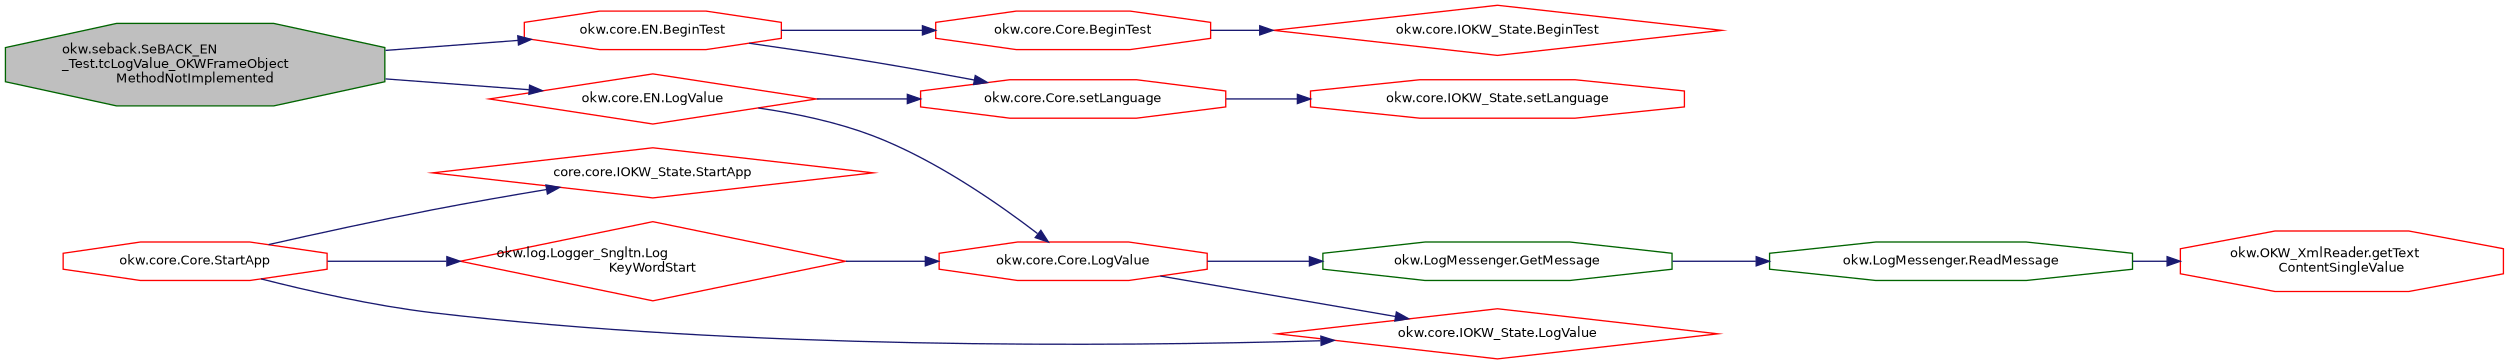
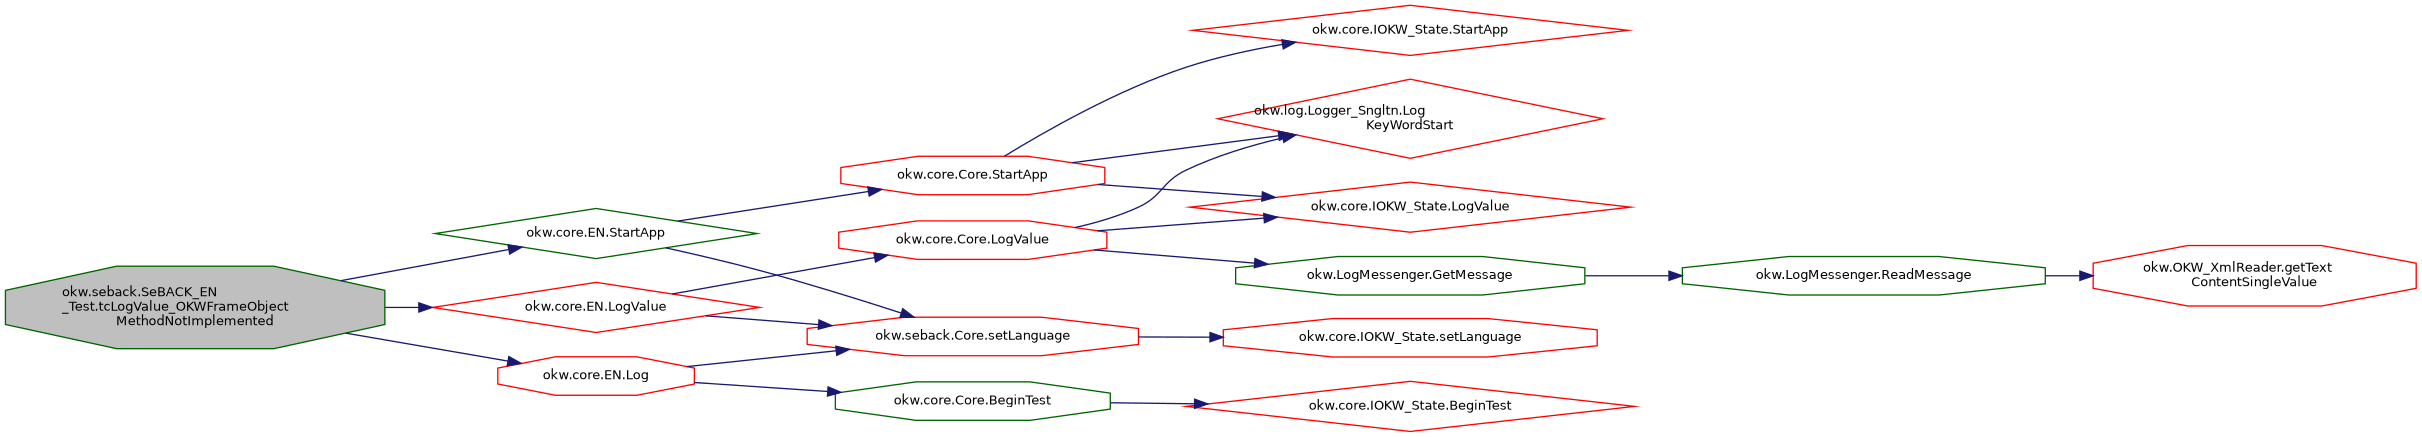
(653, 30) -> (596, 376)
(1073, 30) -> (973, 401)
(1073, 99) -> (973, 336)
(653, 173) -> (1410, 30)
none -> (596, 234)
(886, 261) -> (1175, 177)
